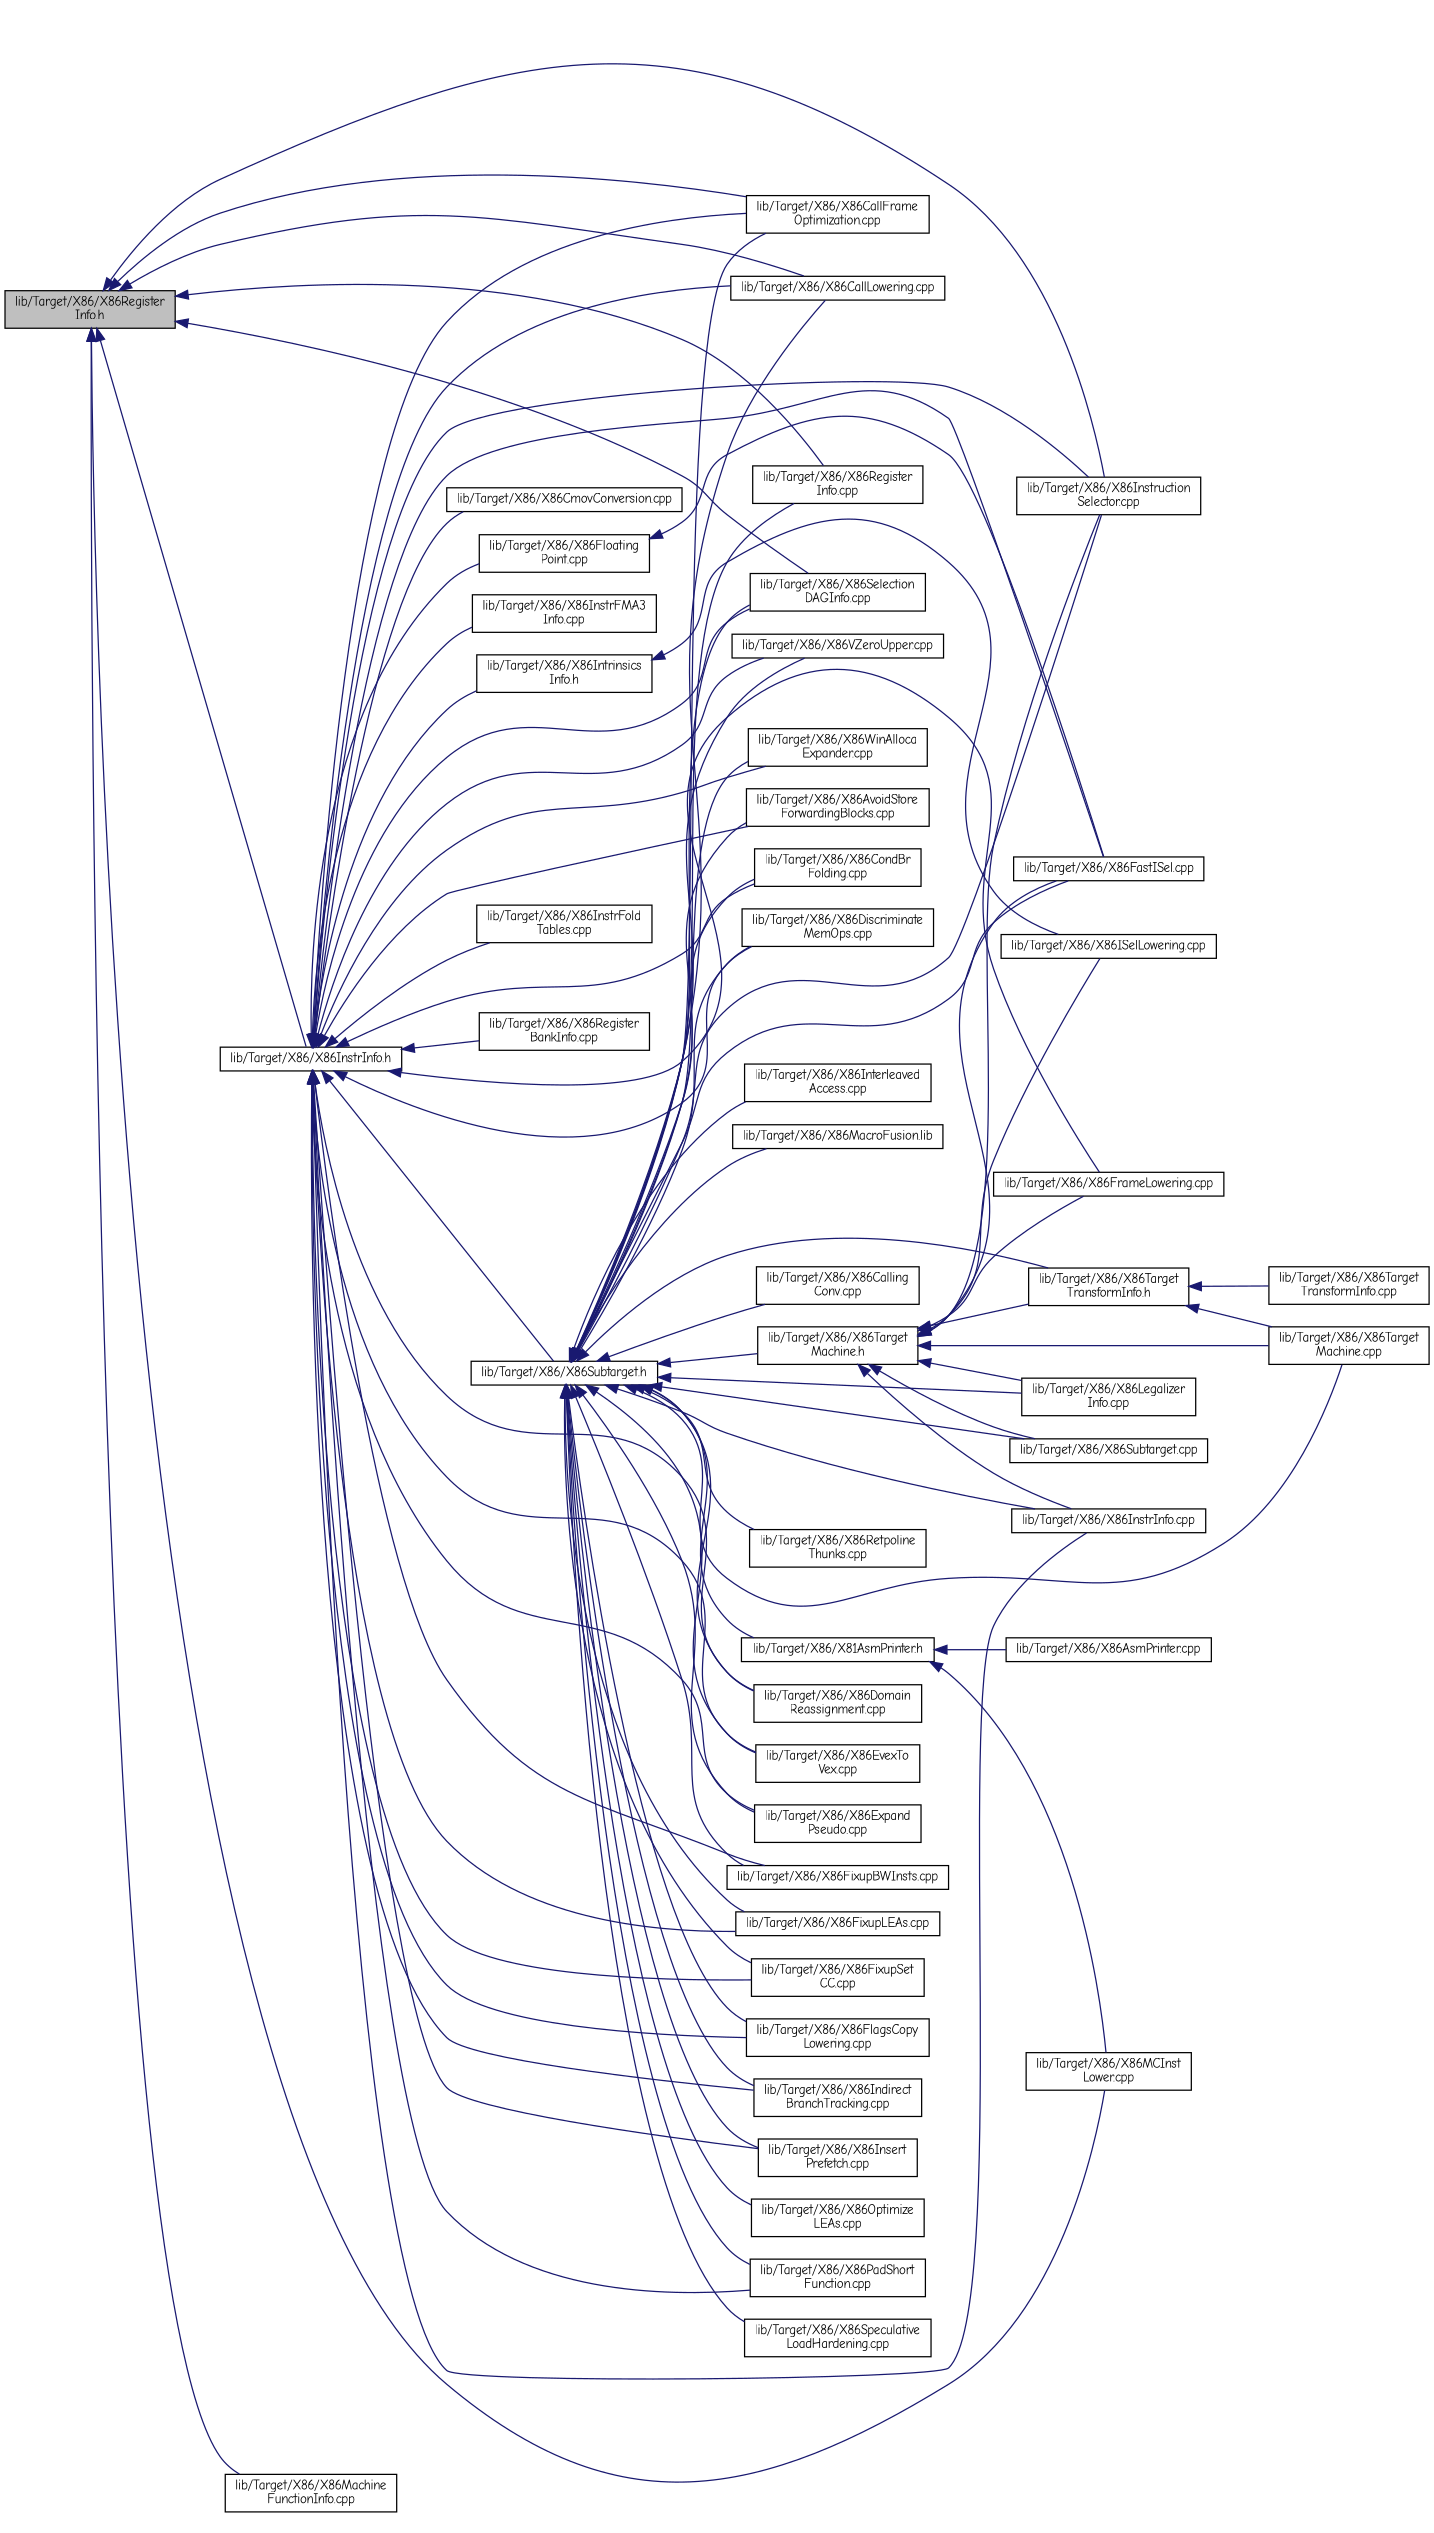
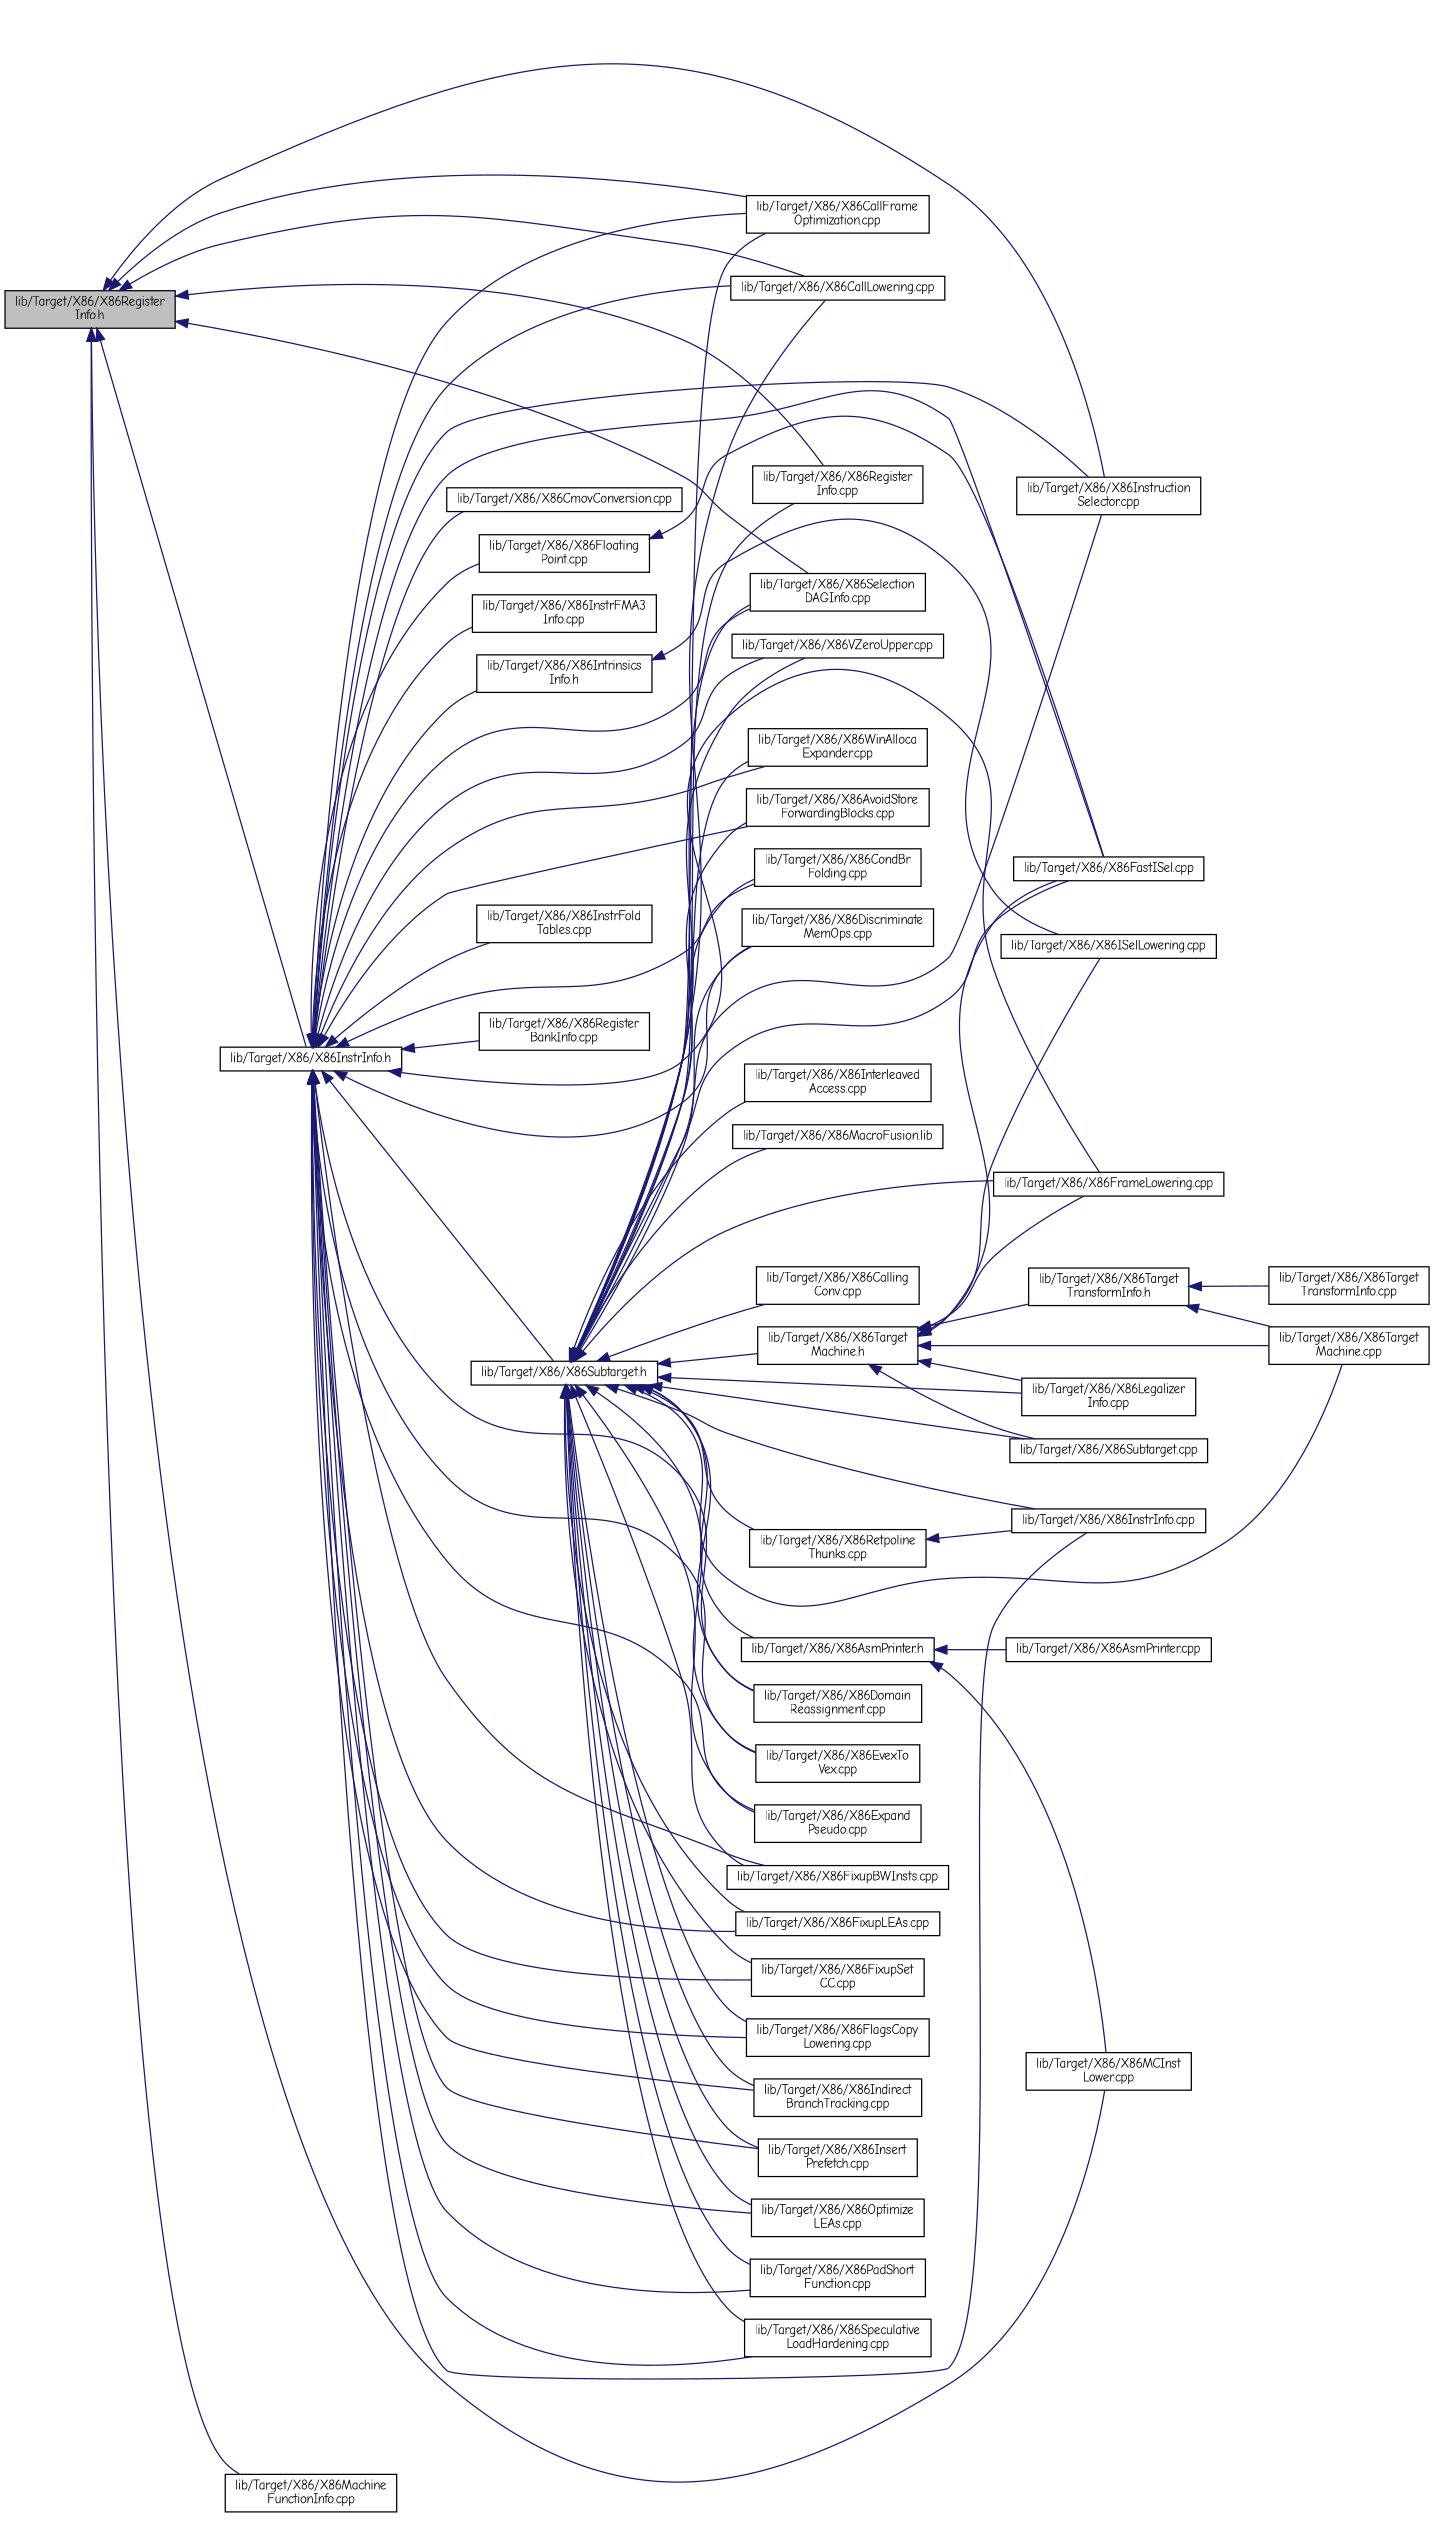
(987, 986) -> none
(802, 1241) -> (766, 1216)
(962, 1452) -> (975, 1534)
(838, 1650) -> (838, 1650)
none -> (361, 1856)
none -> (399, 1982)
